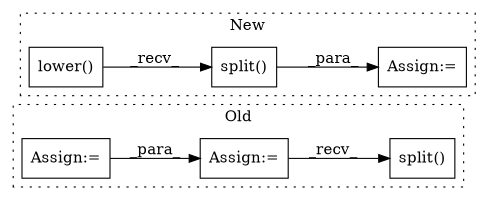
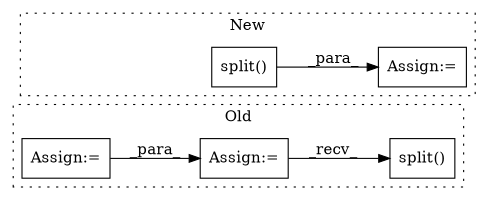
(66, 67) -> none
